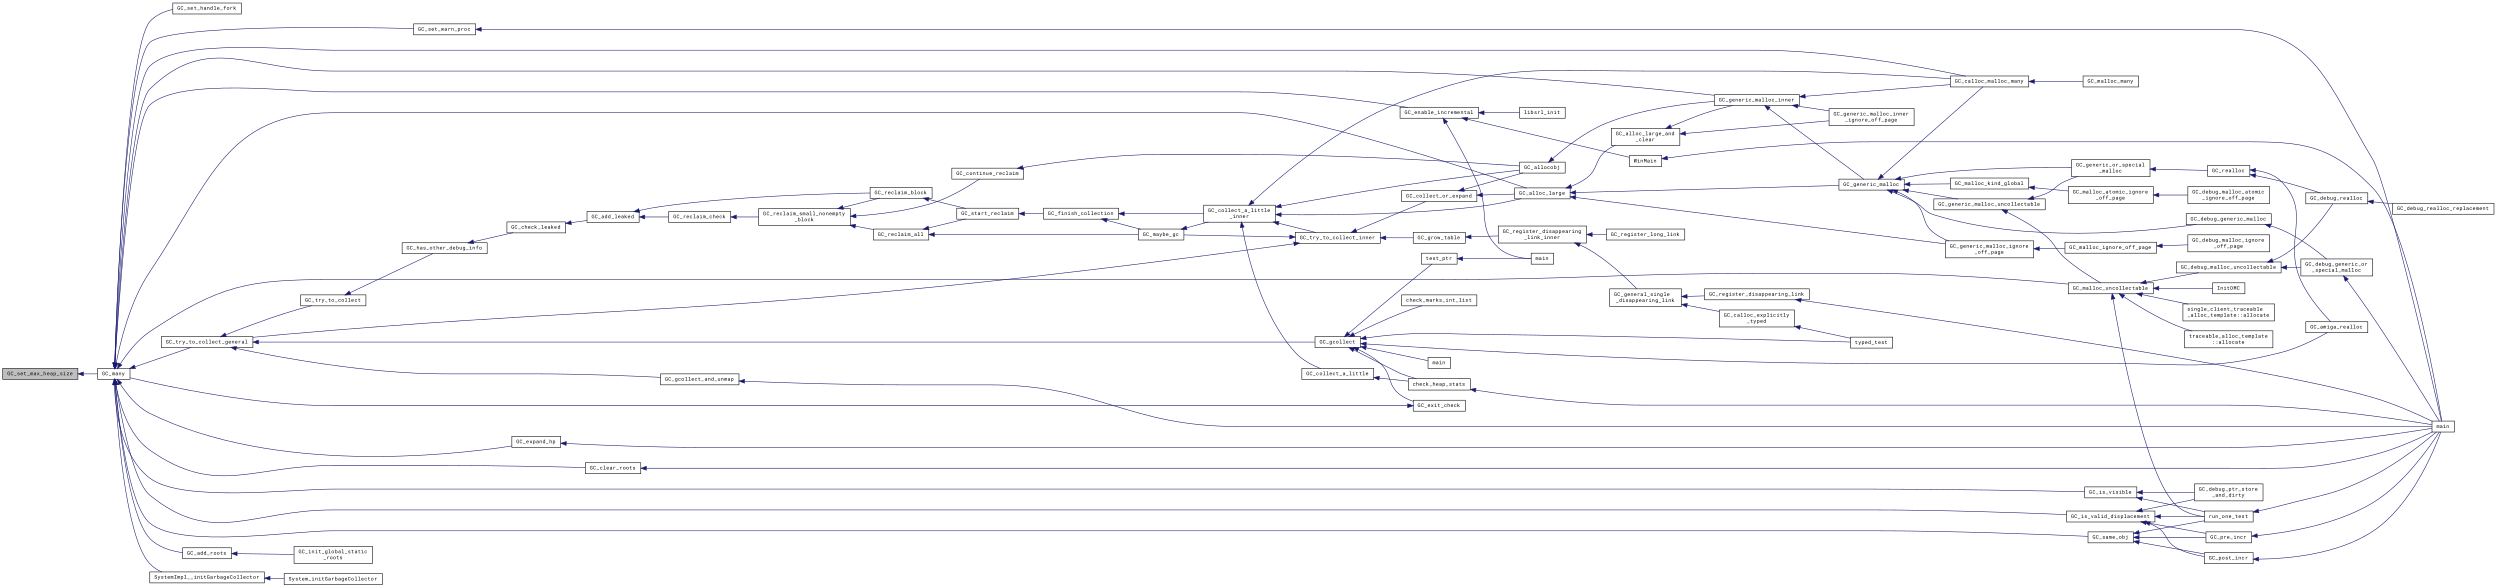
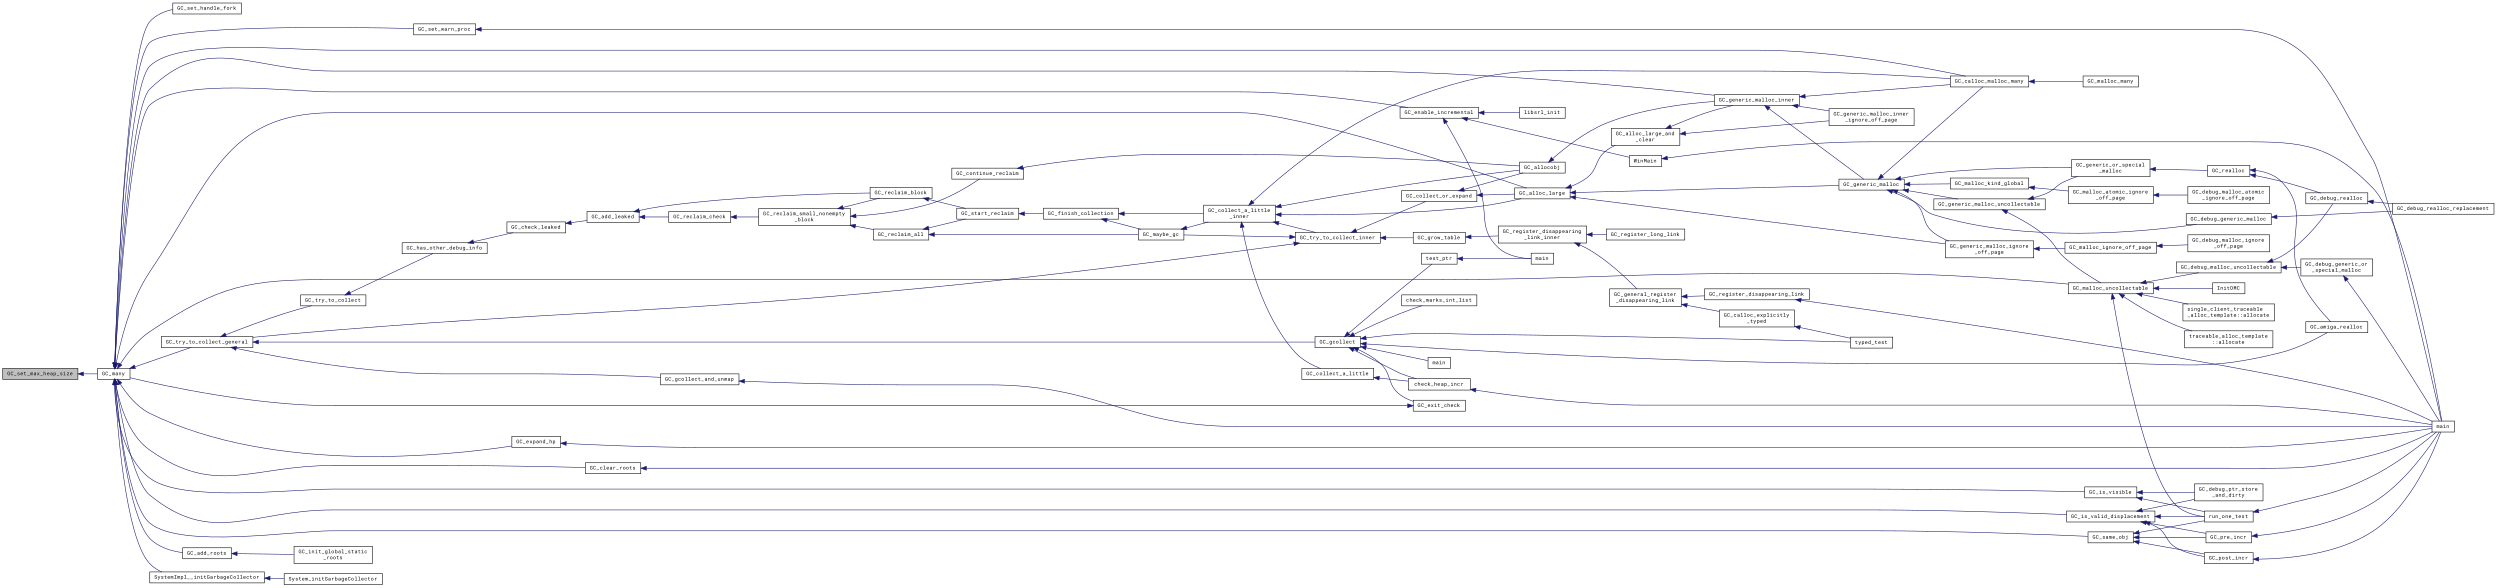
(2299, 239) -> (2335, 214)
(1646, 298) -> (1646, 298)
(1439, 384) -> (1439, 384)
